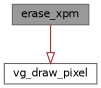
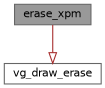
(51, 74) -> (53, 74)
